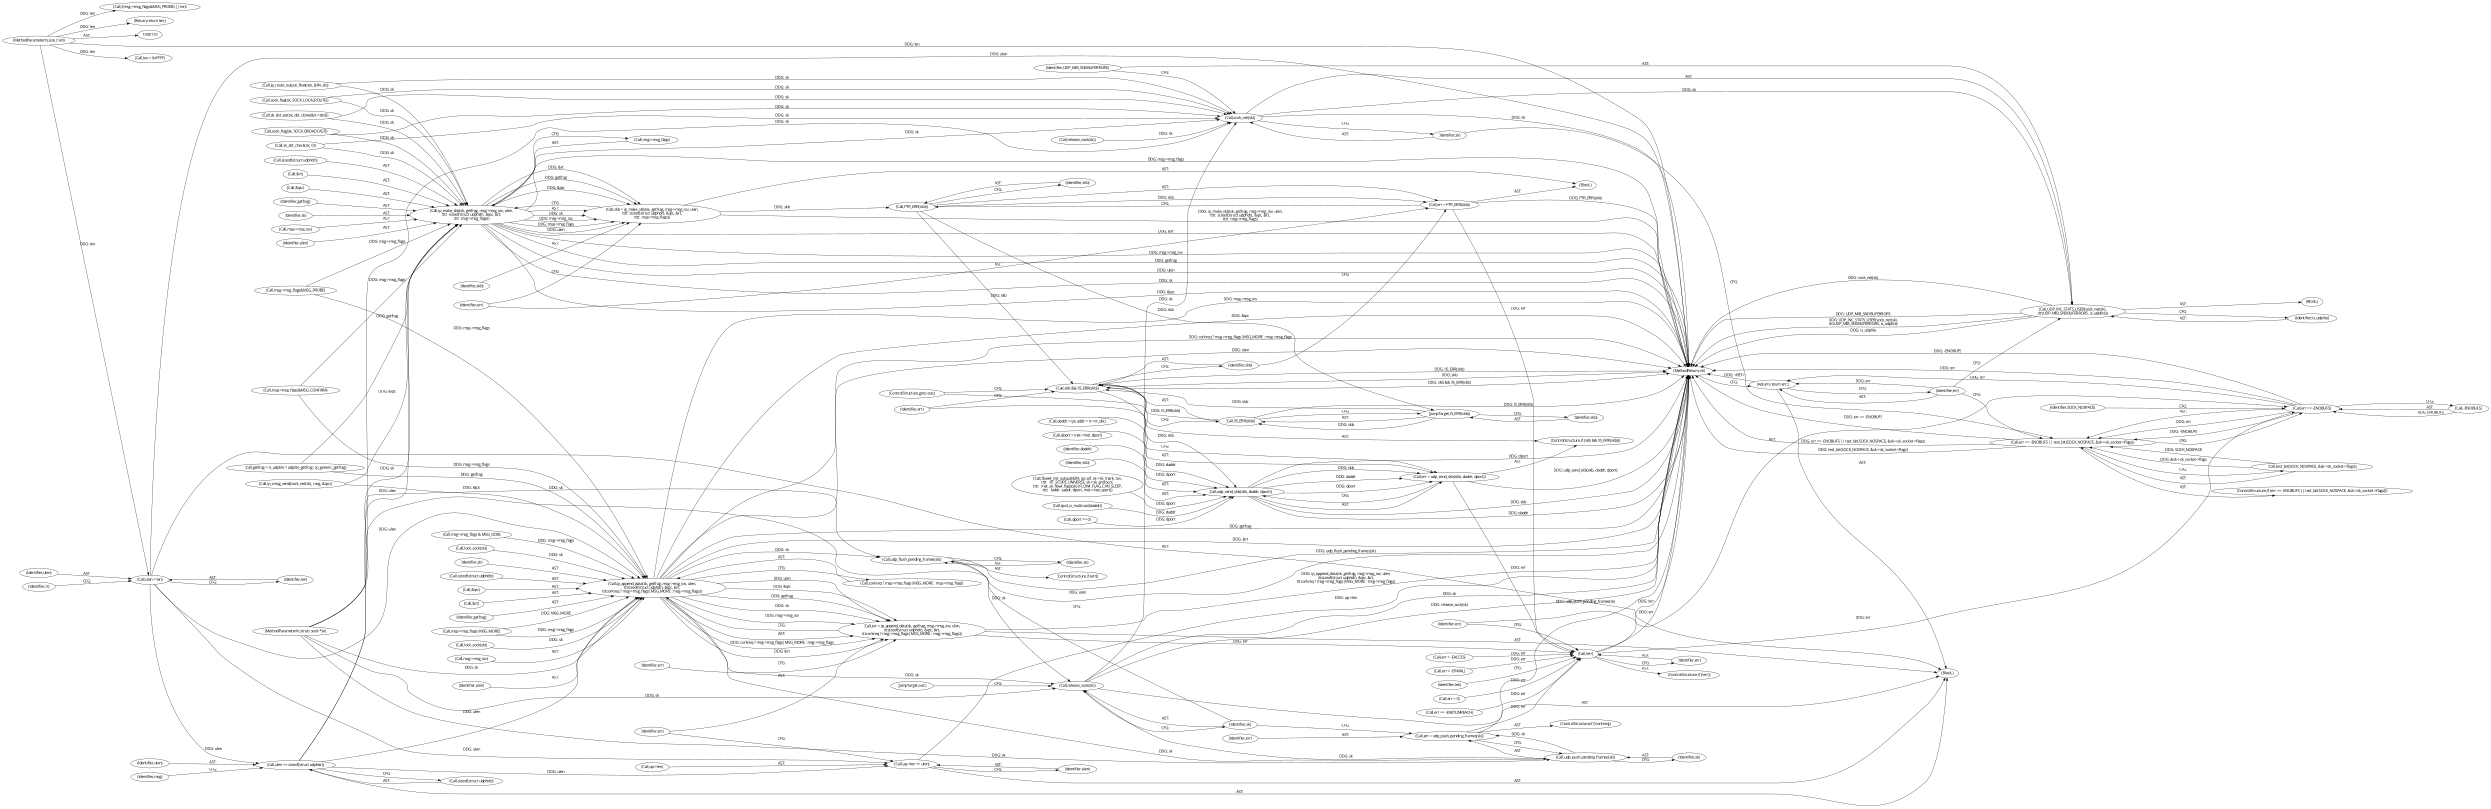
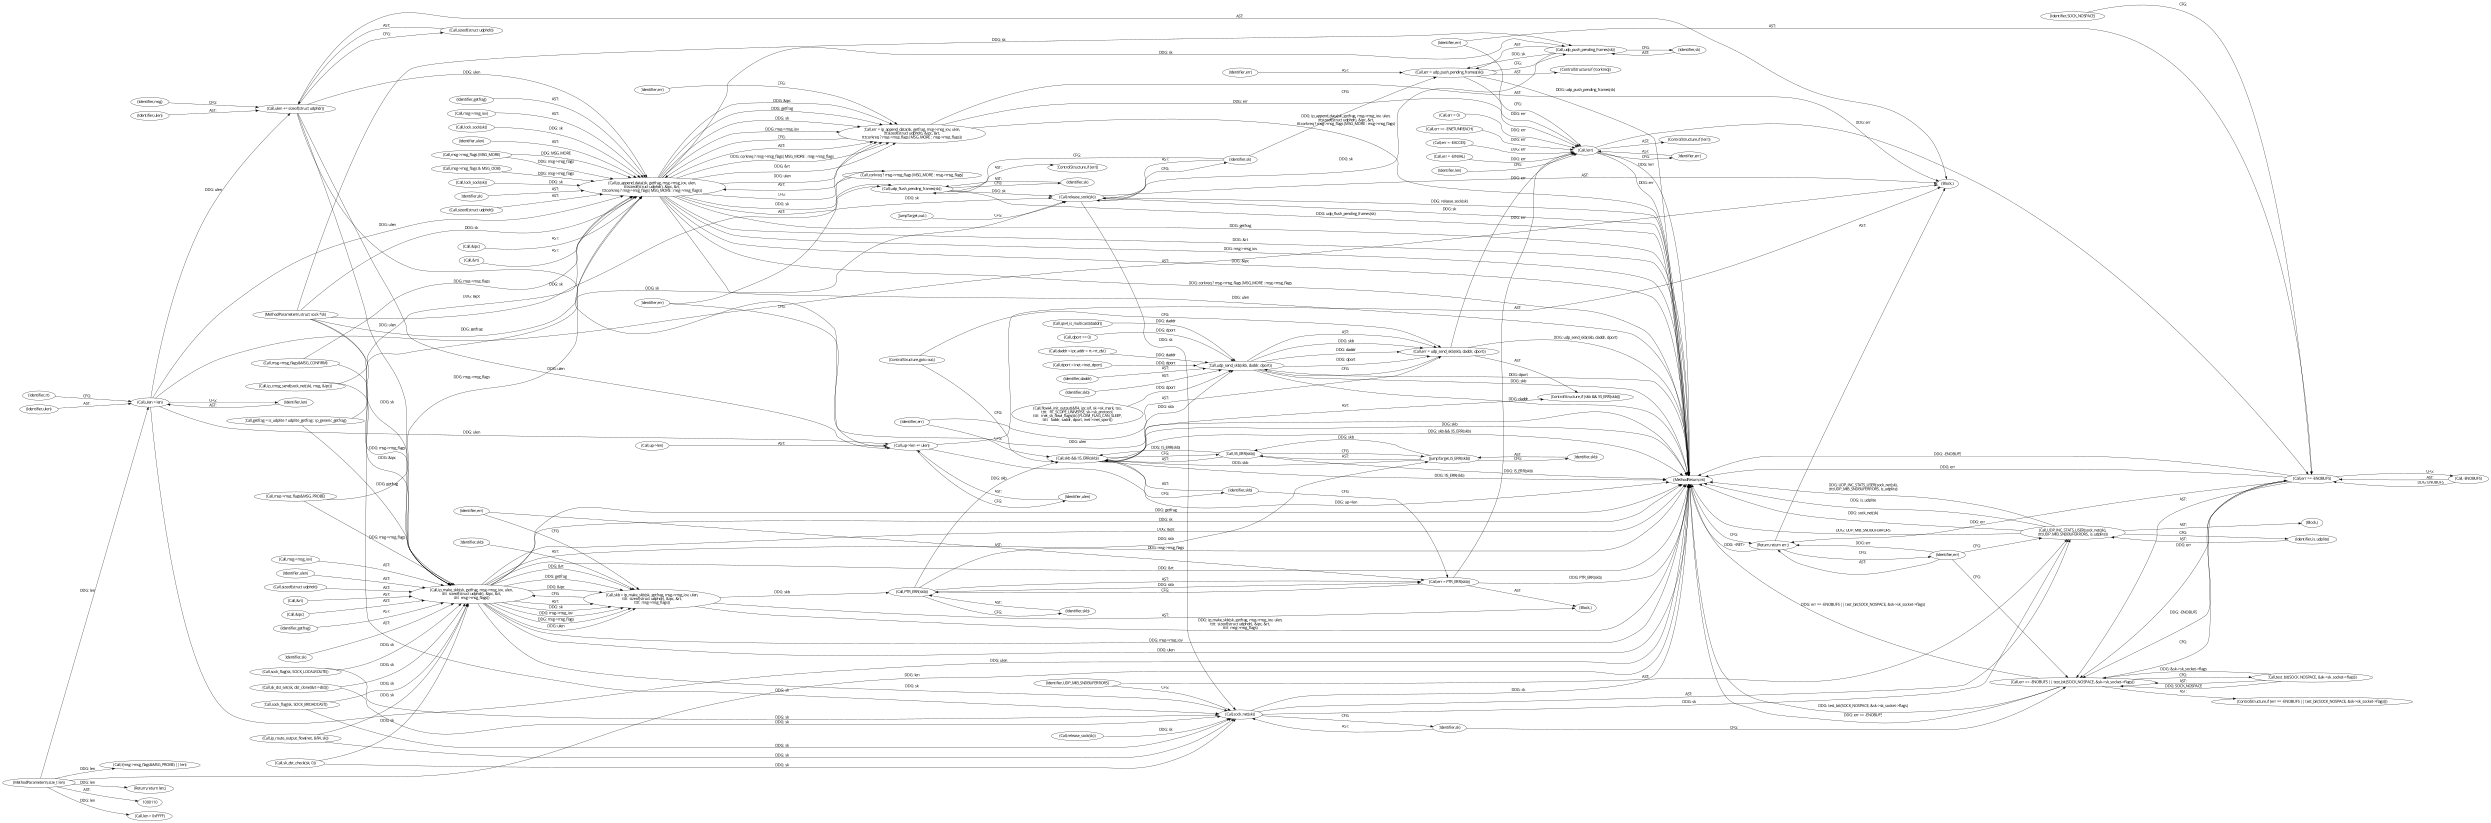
(652, 140) -> none
